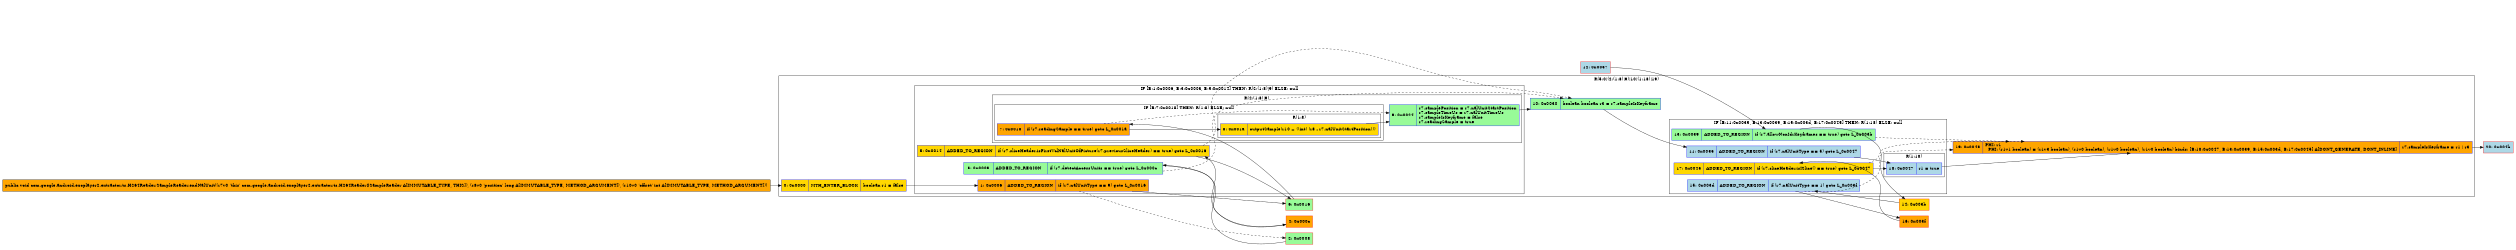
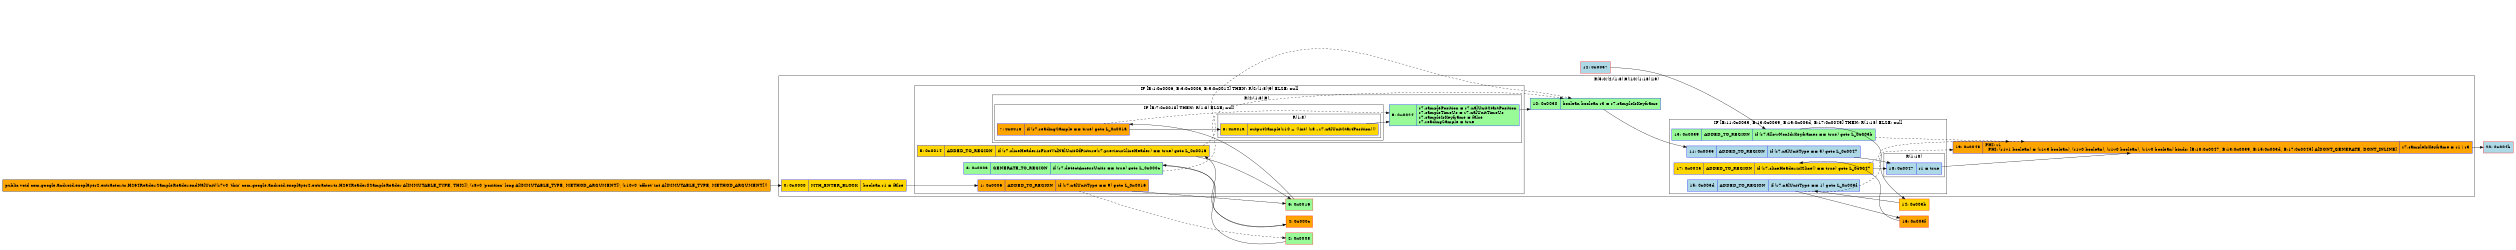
(1019, 168) -> (1020, 168)
